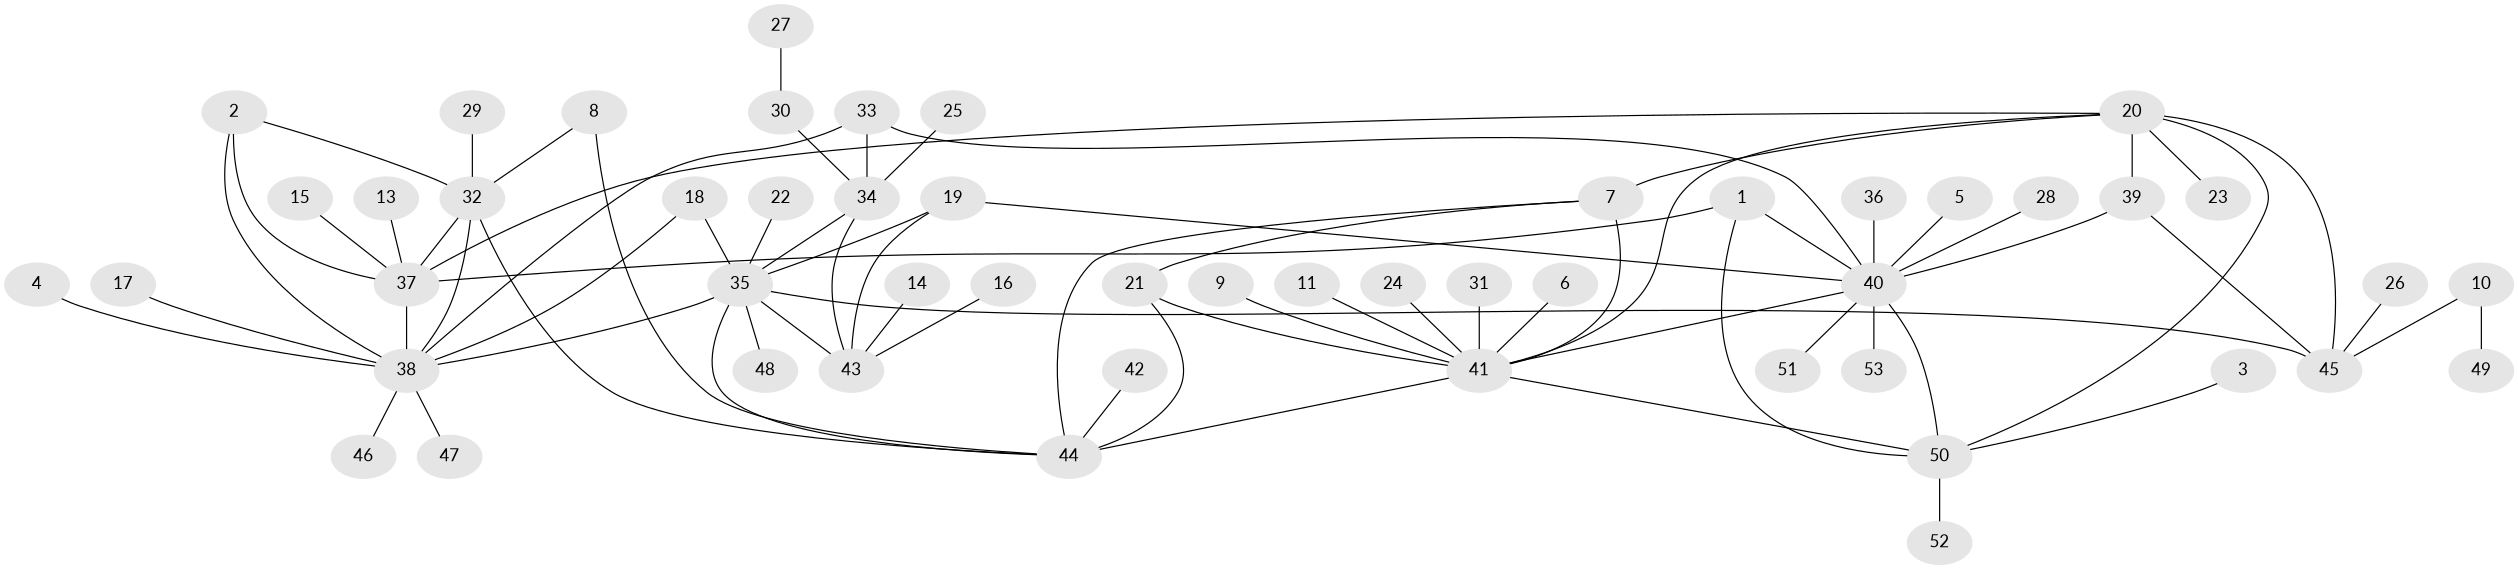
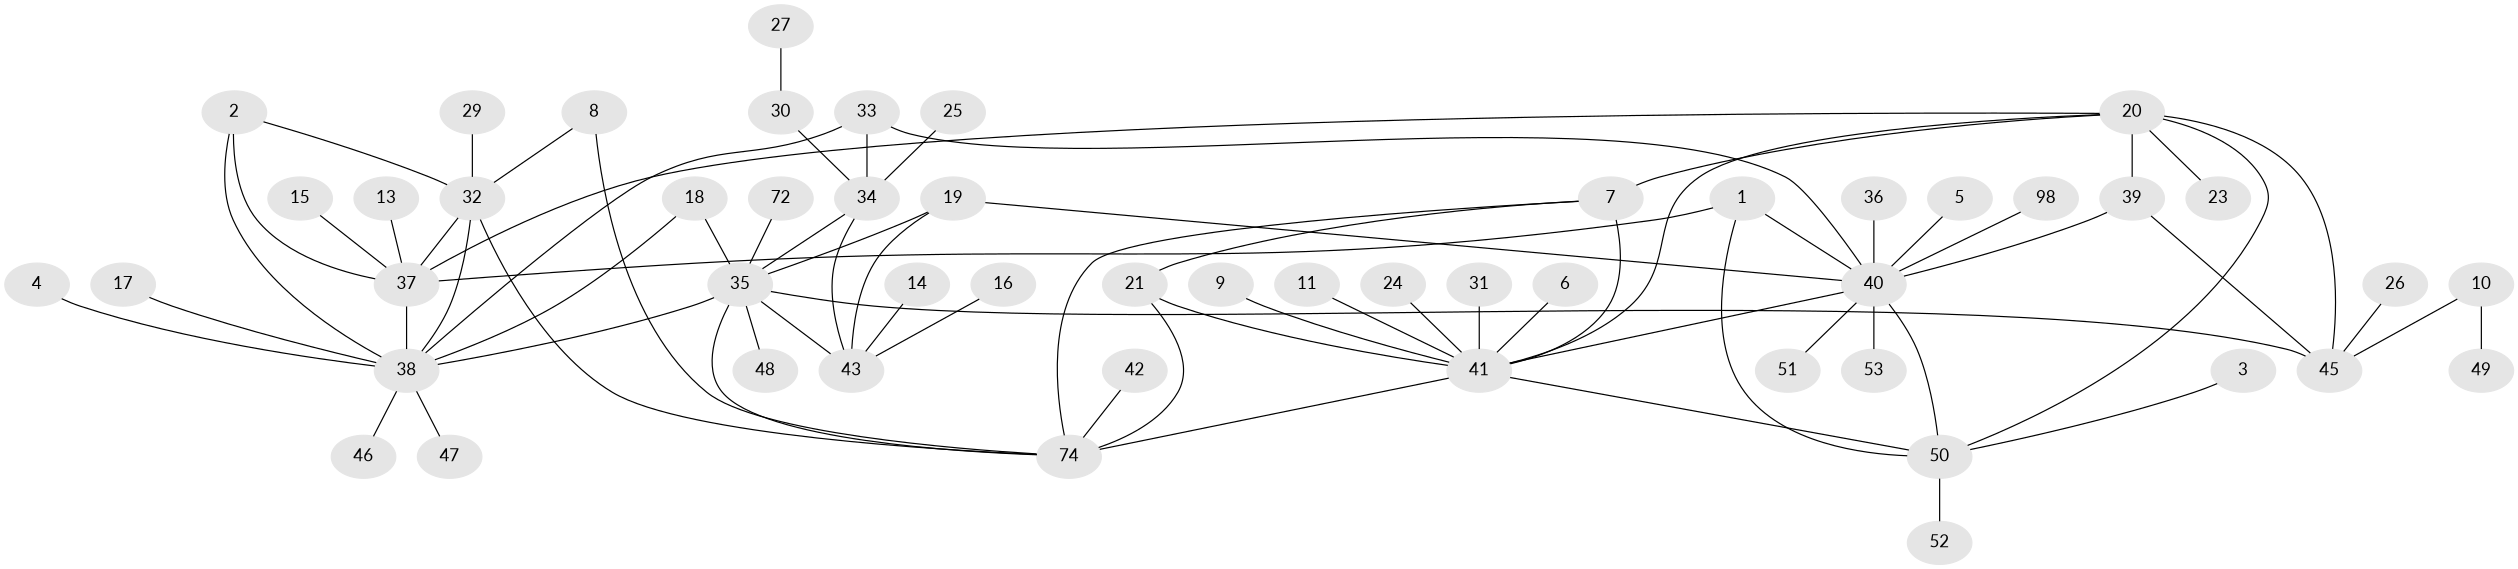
(781, 199) -> (781, 199)
(2046, 199) -> (2046, 199)
(1069, 457) -> (1069, 457)
